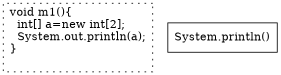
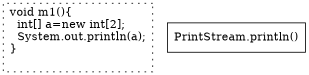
(223, 38) -> (236, 38)
